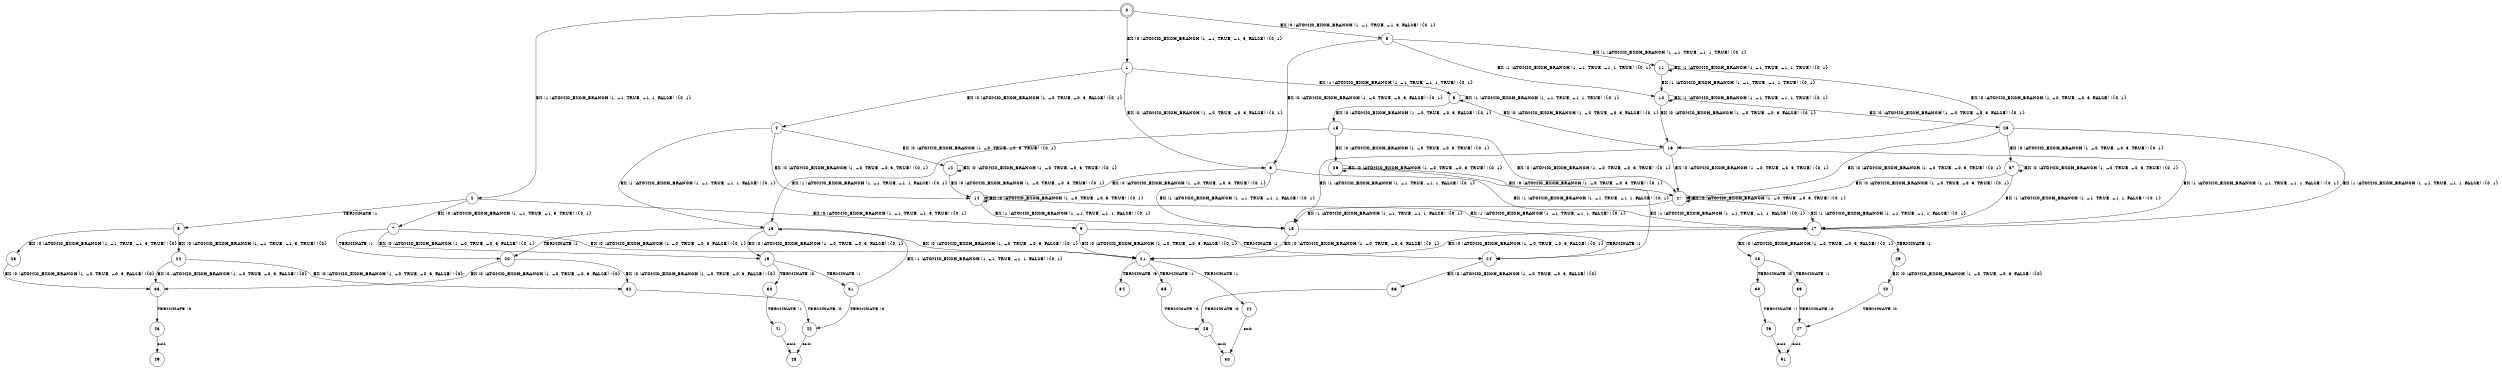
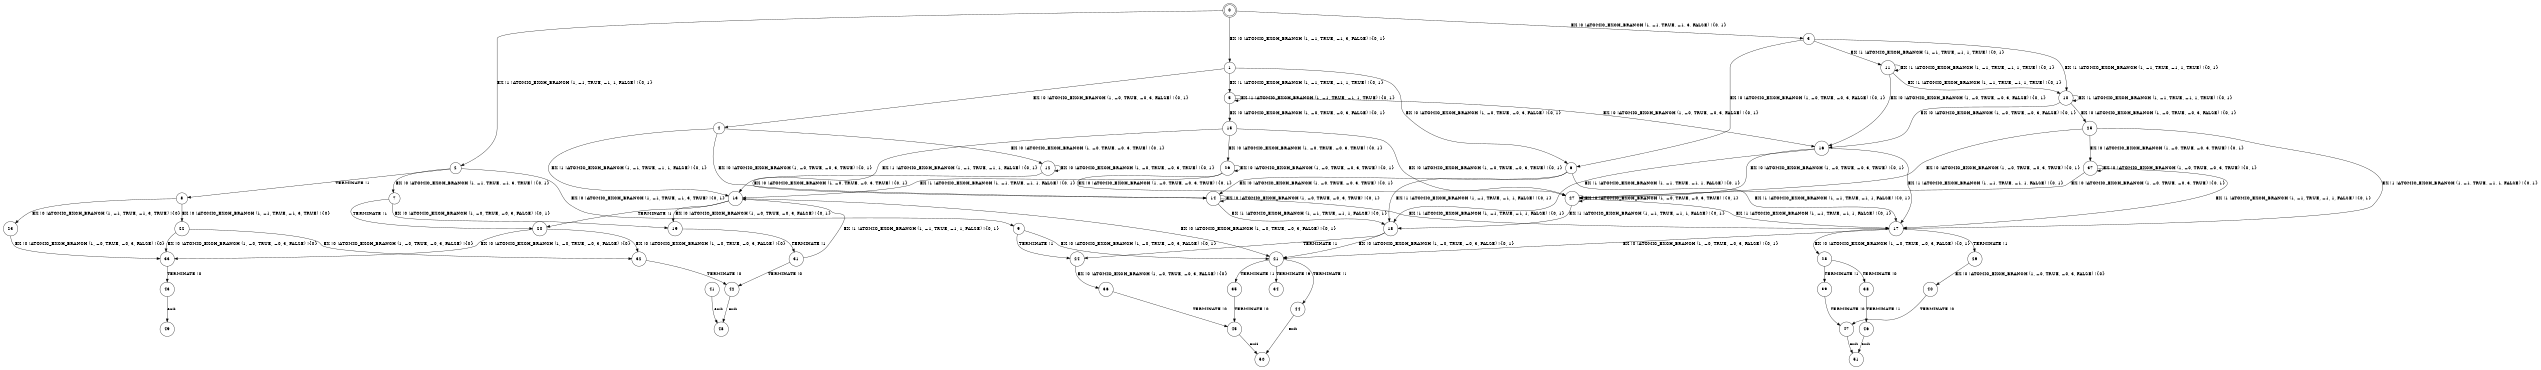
(1595, 187) -> (984, 179)
(765, 252) -> none
(770, 289) -> none
